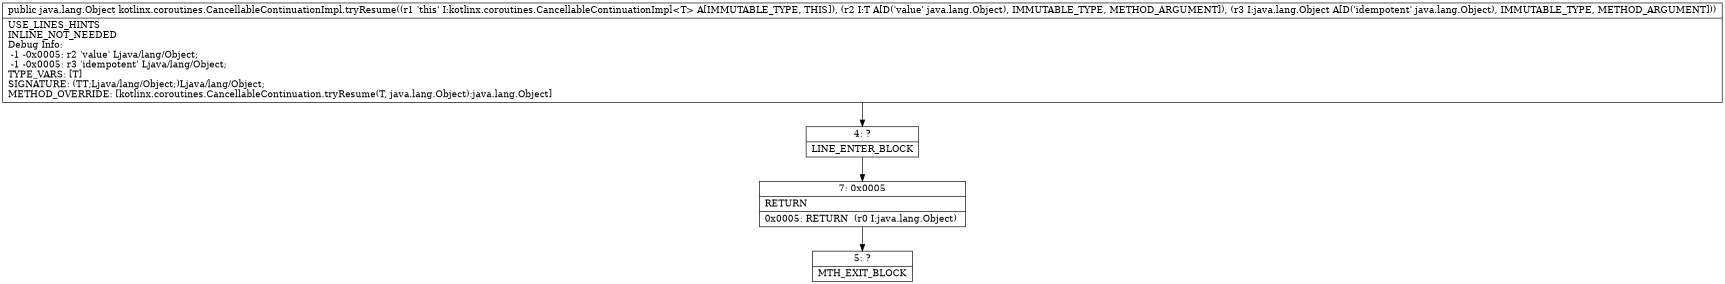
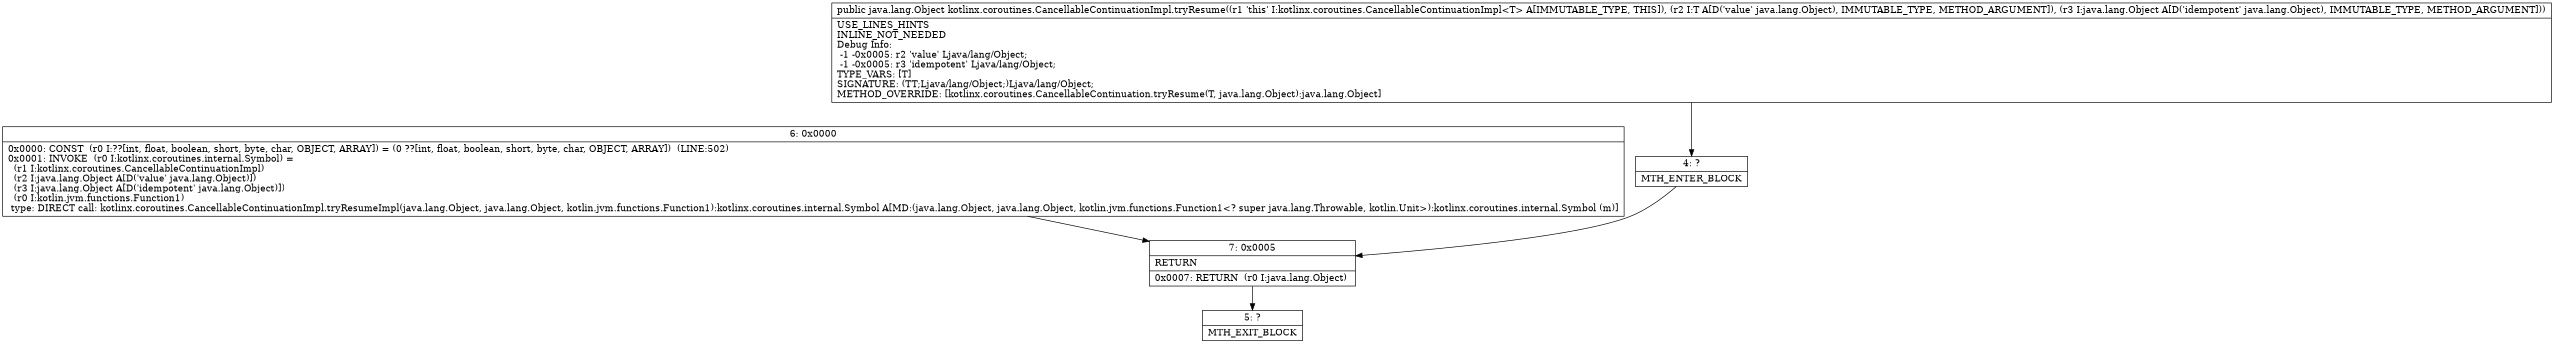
(862, 149) -> (1692, 179)
none -> (813, 171)
(862, 219) -> (1252, 278)
